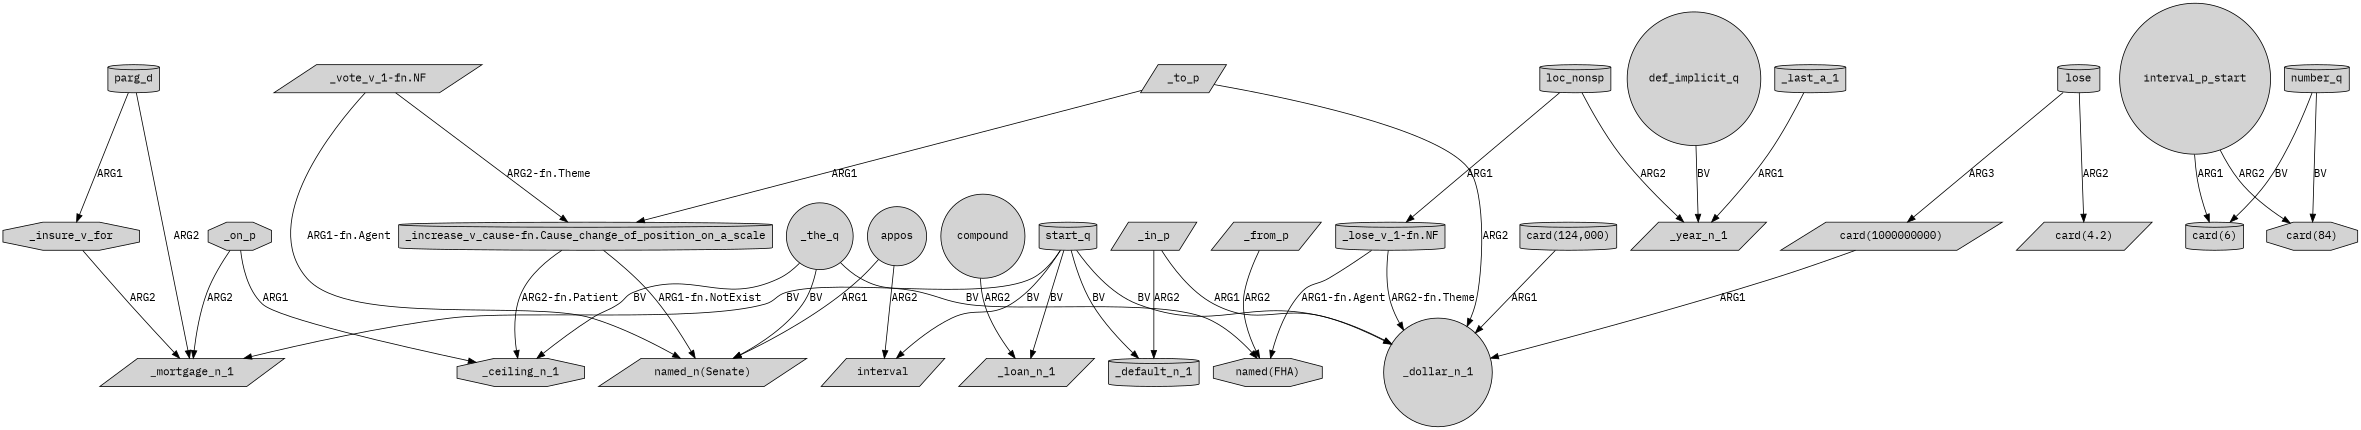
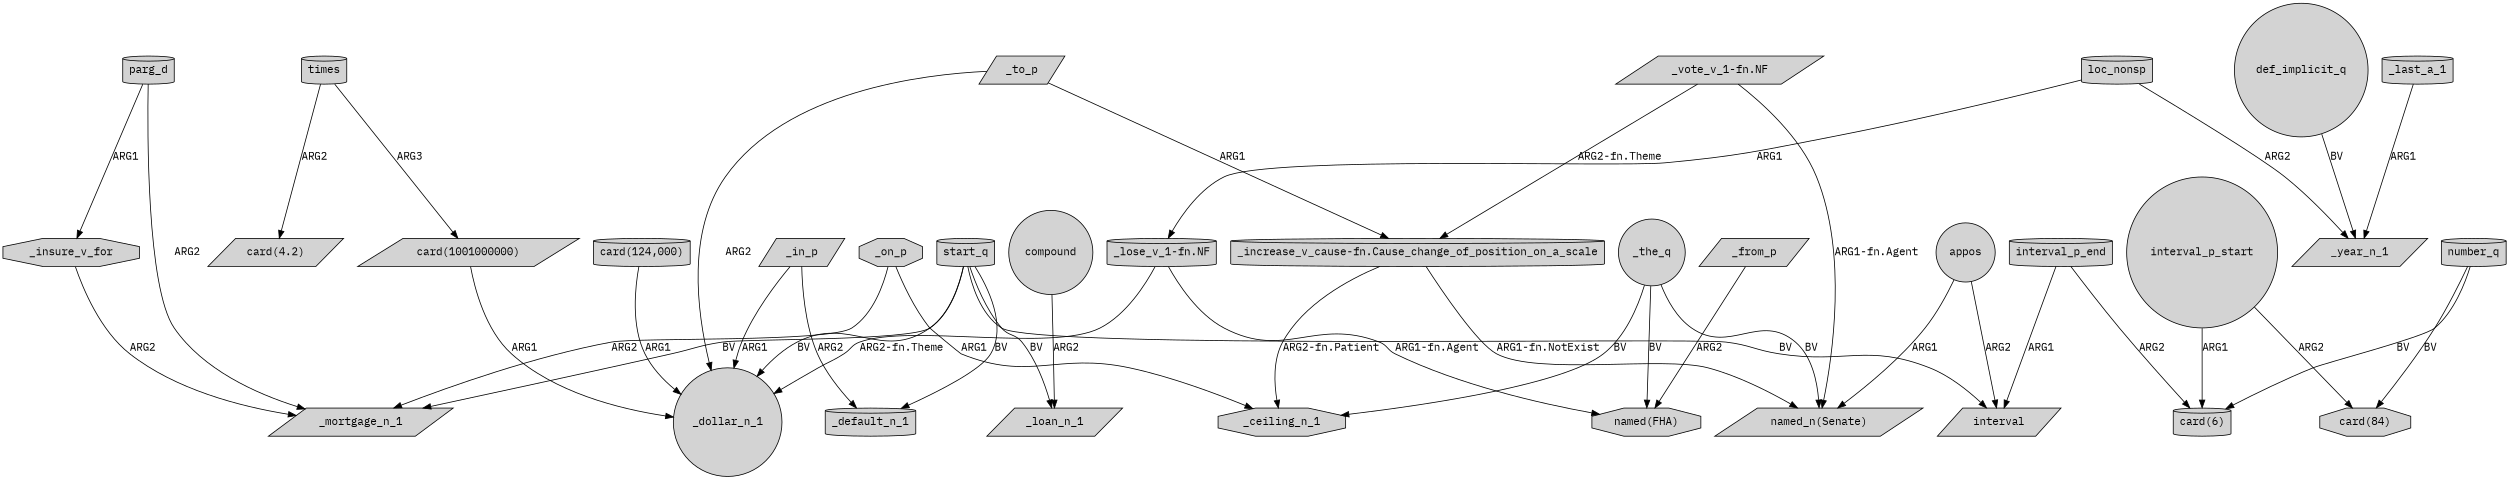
(2079, 79) -> (324, 70)
(1891, 236) -> (469, 252)
none -> (2061, 252)
